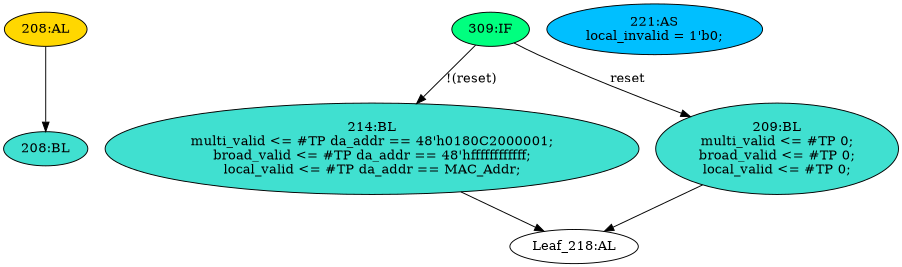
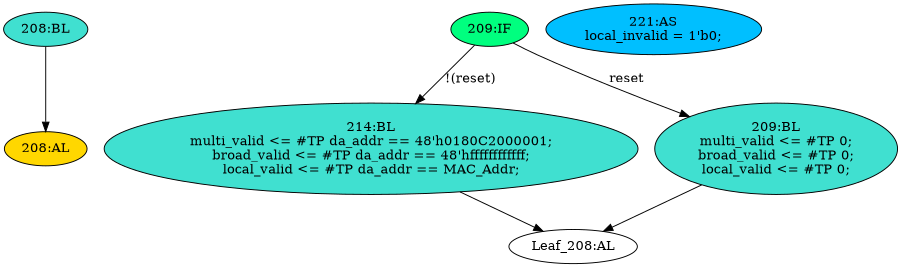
(491, 29) -> (490, 29)
(46, 84) -> (46, 84)
(574, 247) -> (573, 247)
